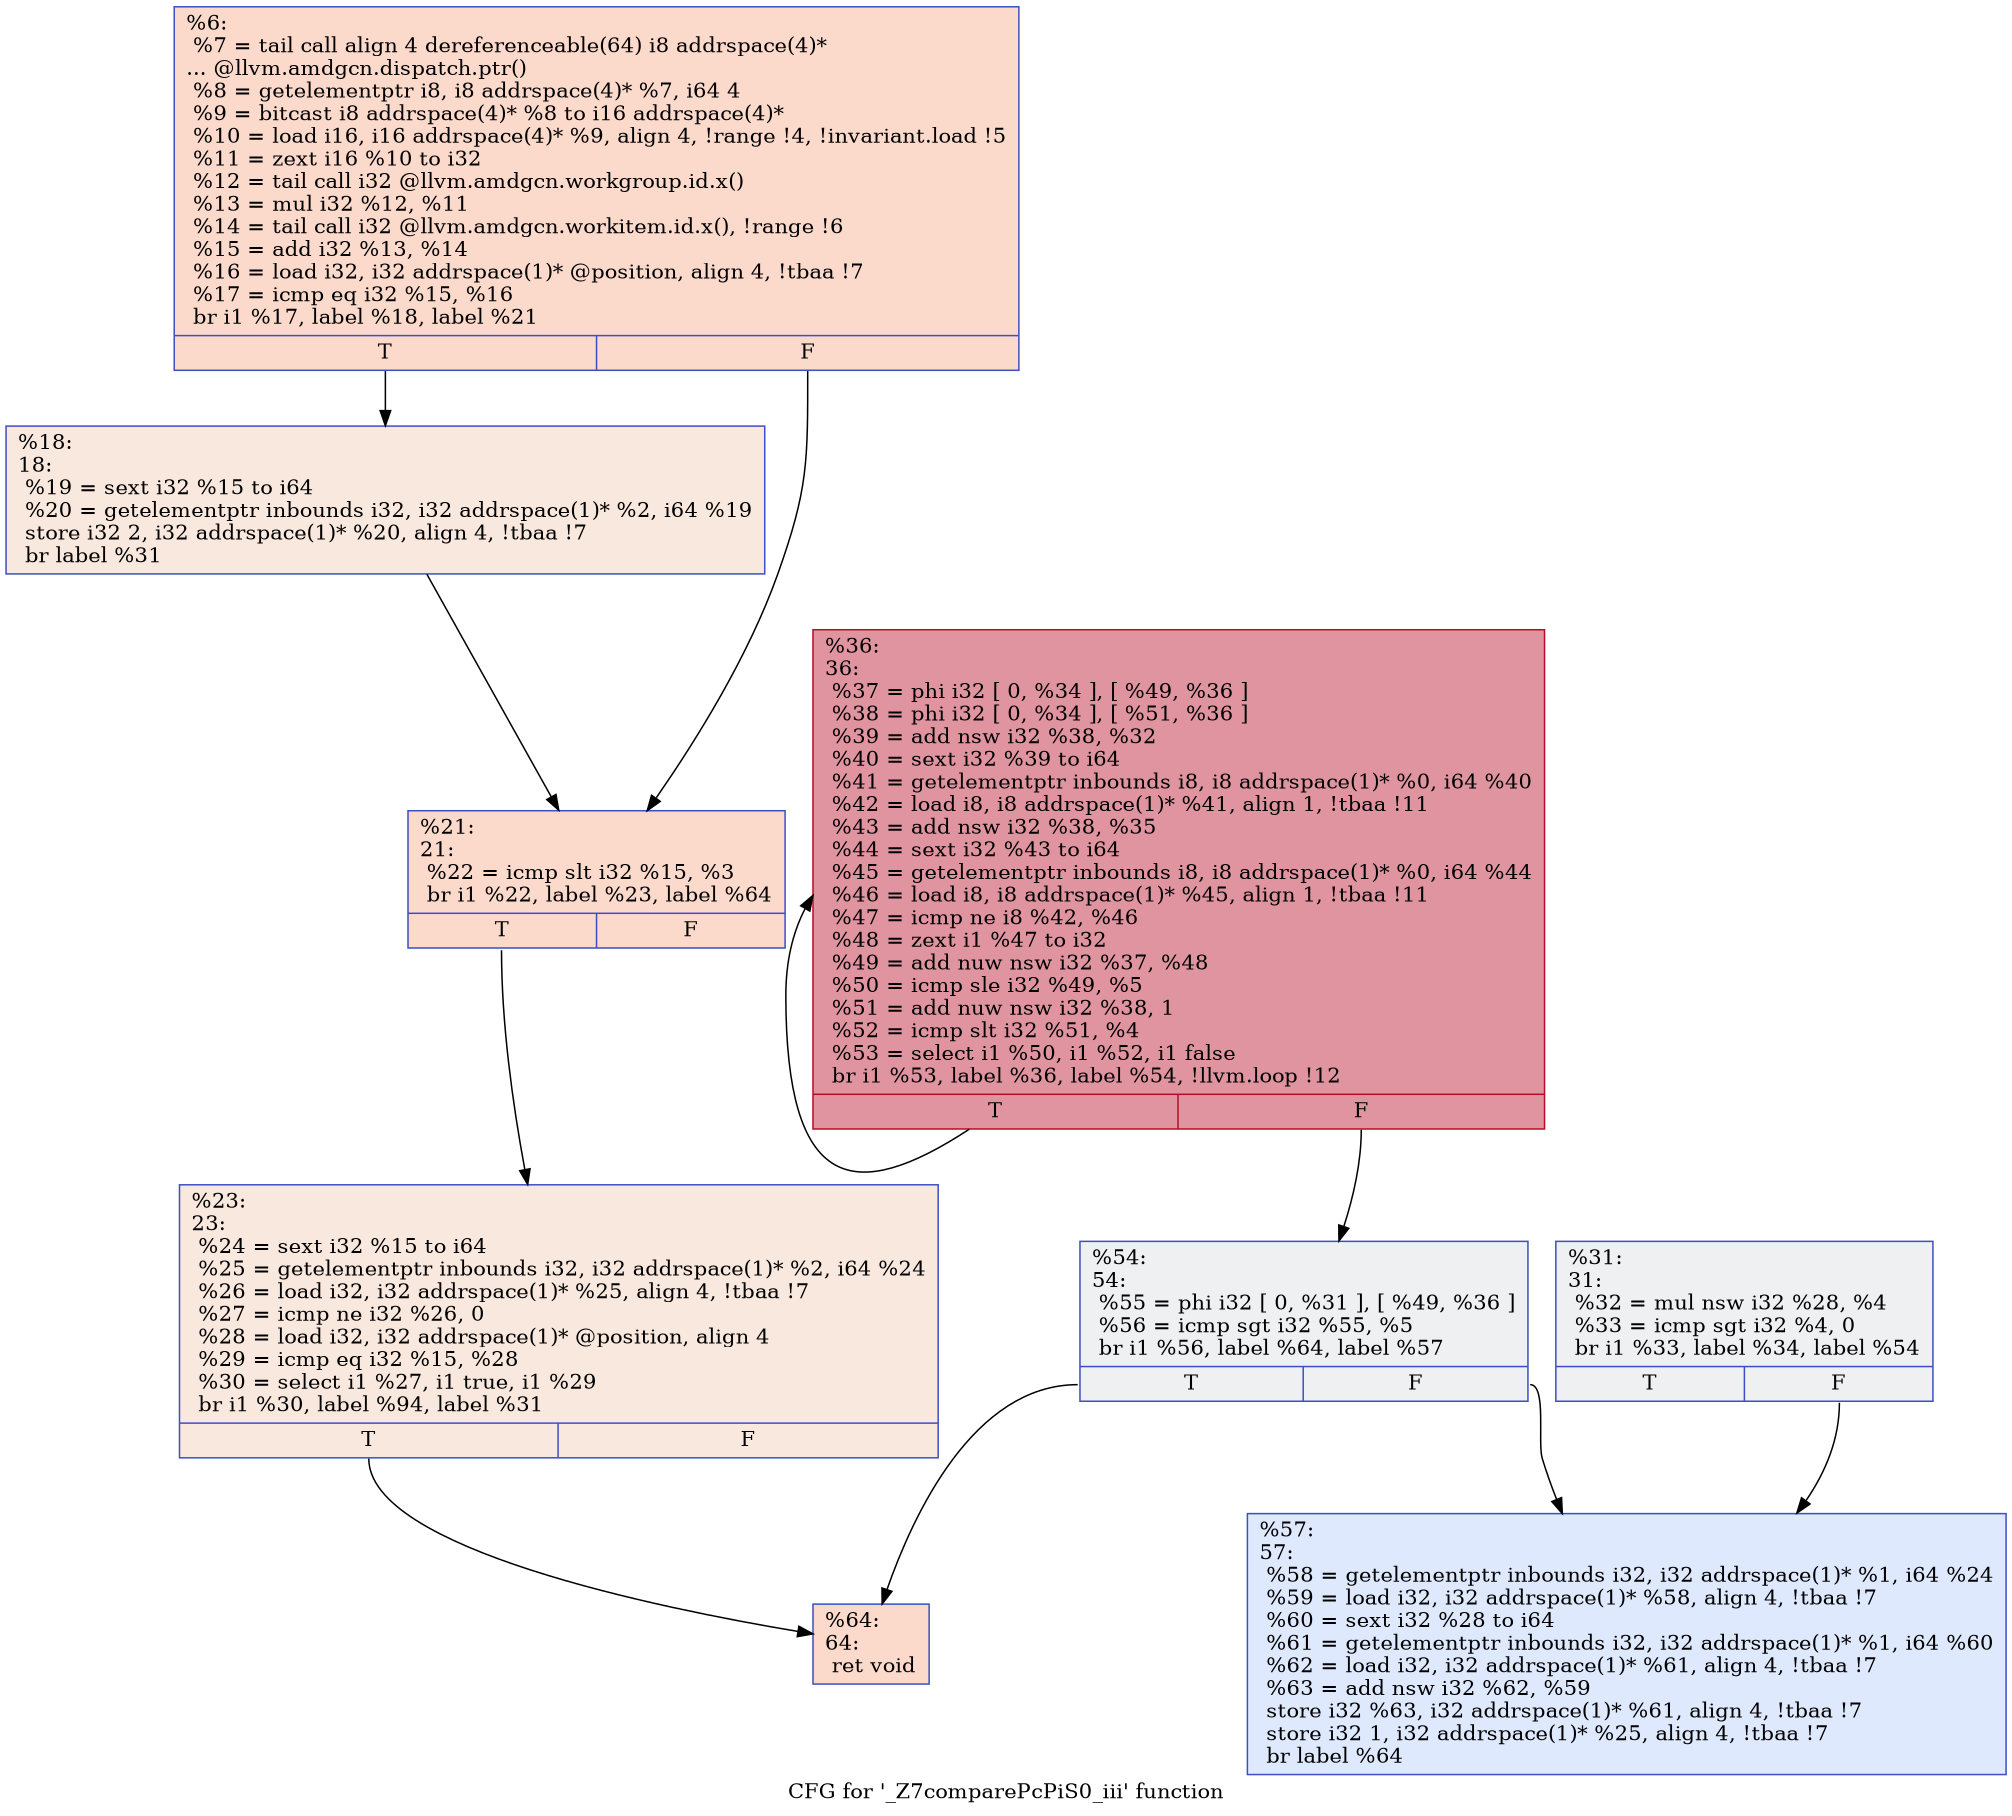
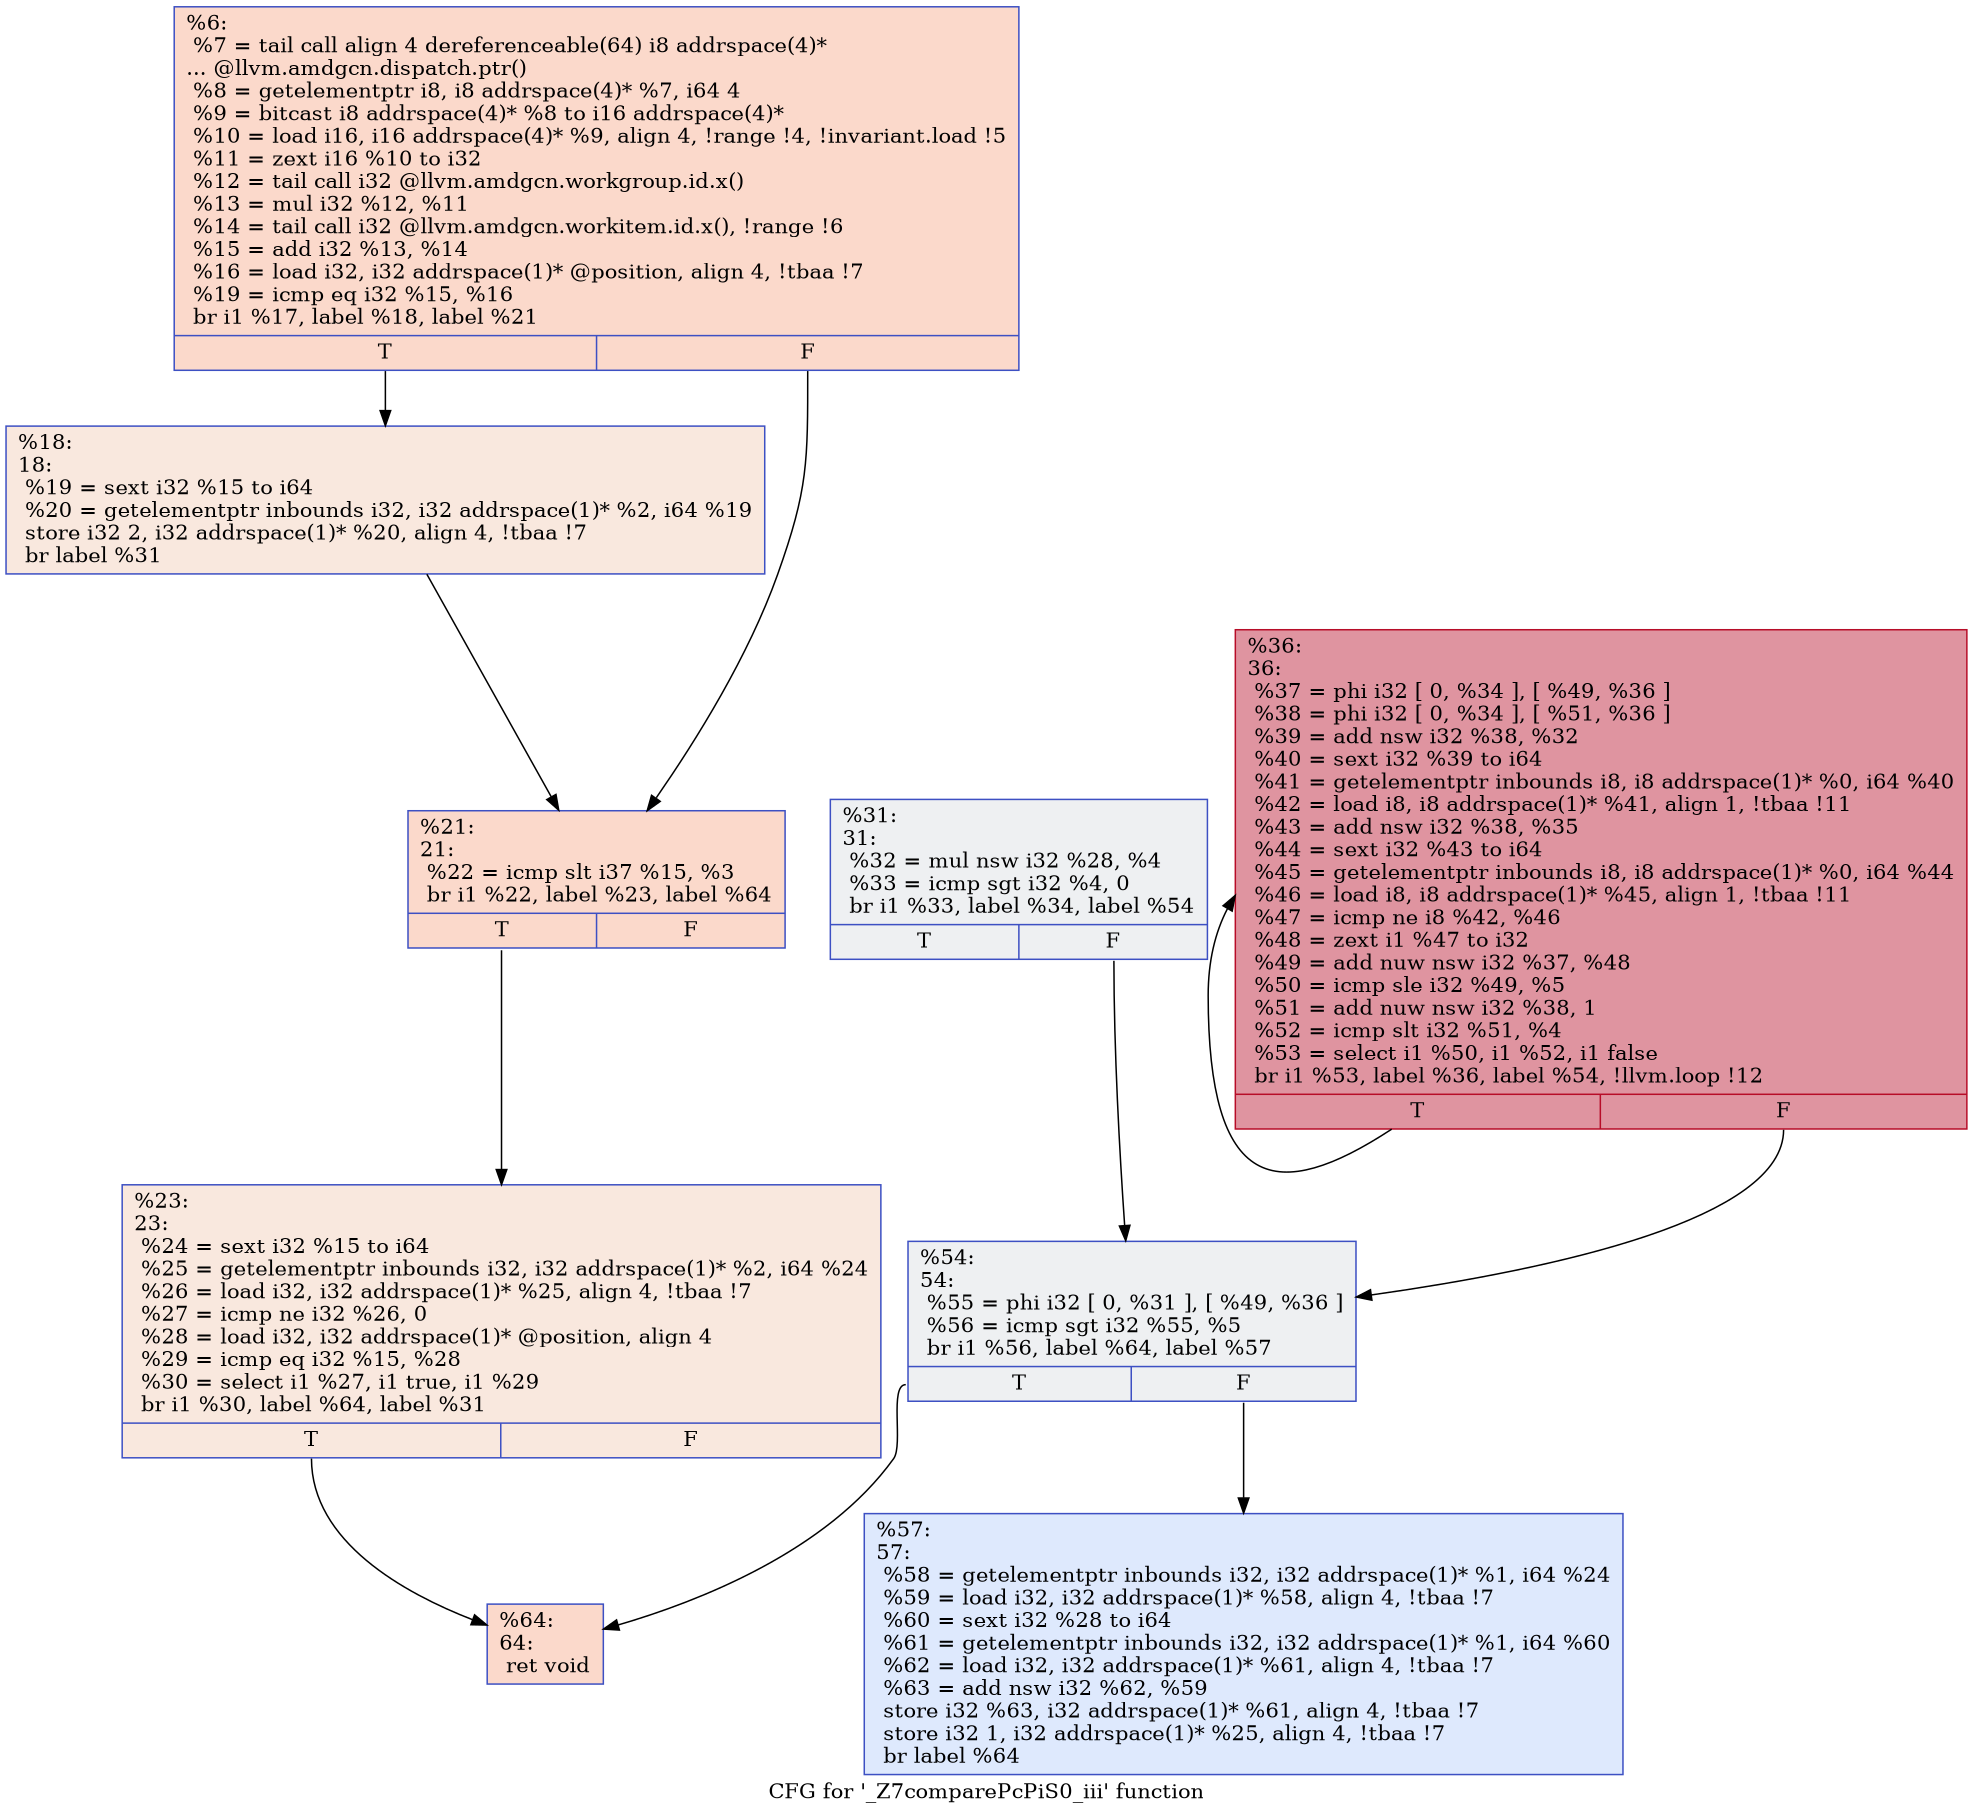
(350, 295) -> (350, 295)
(578, 873) -> (578, 873)
(368, 1405) -> (311, 1405)
(1830, 1454) -> (1117, 1093)
